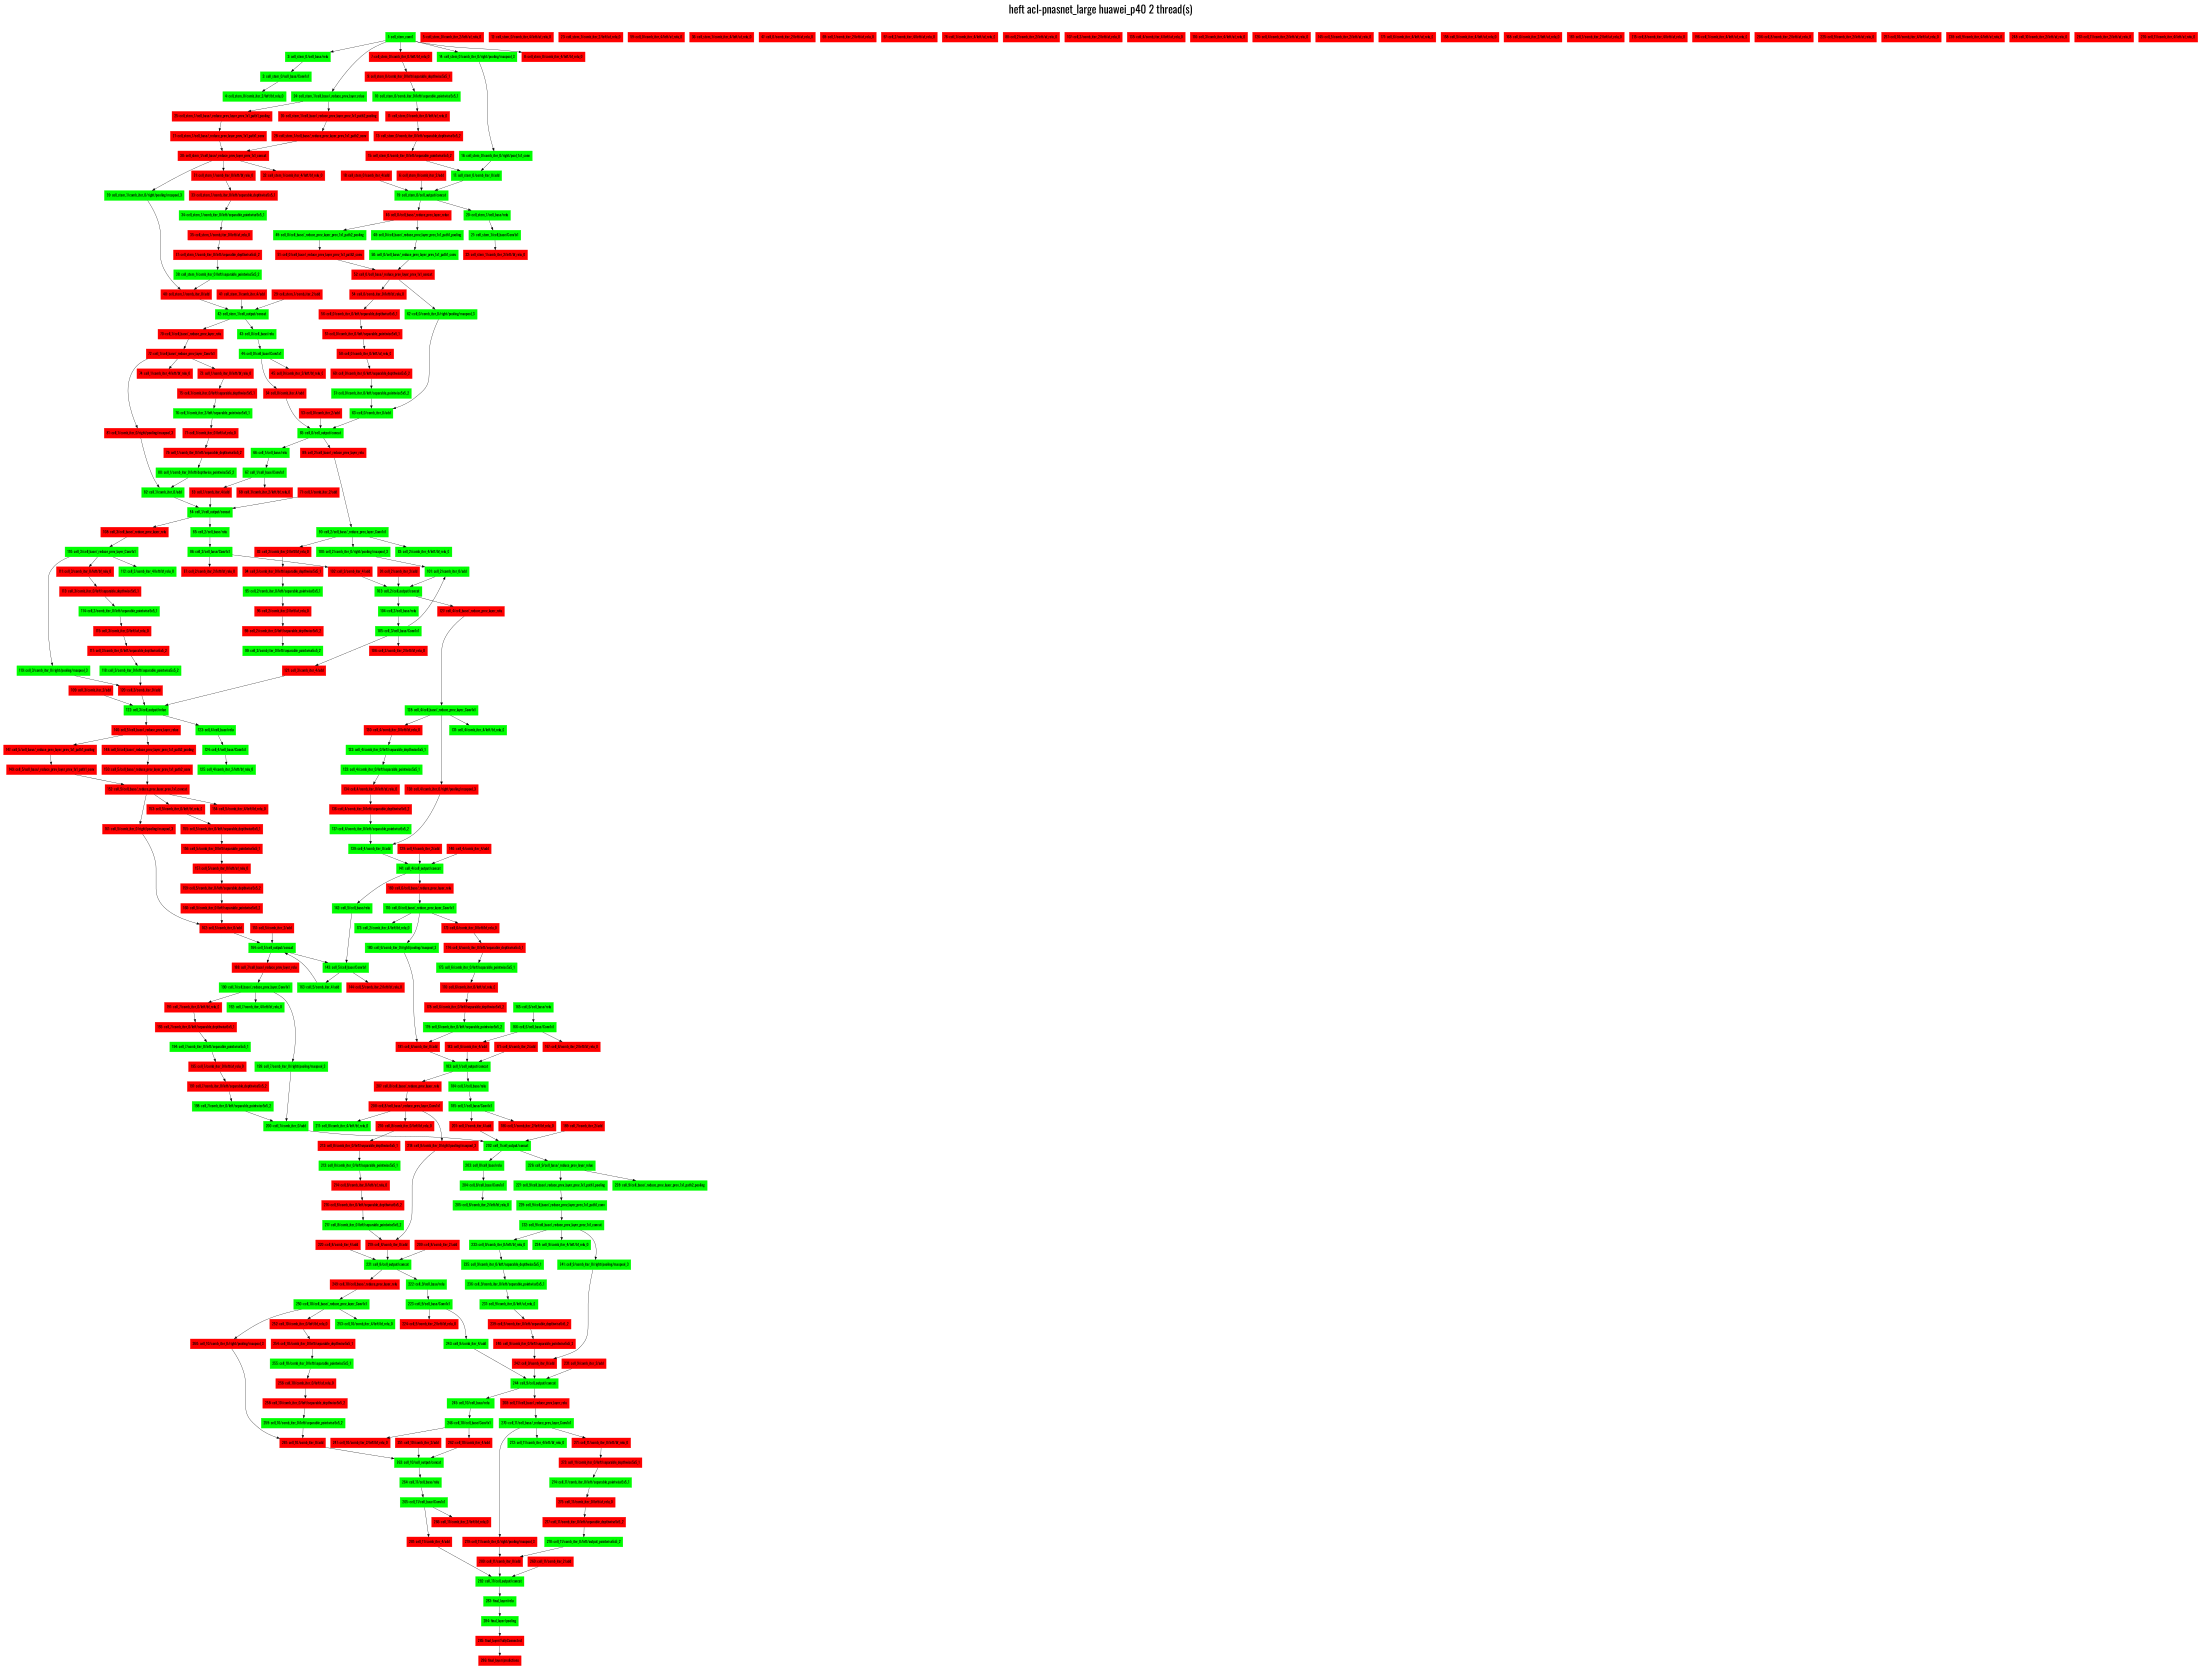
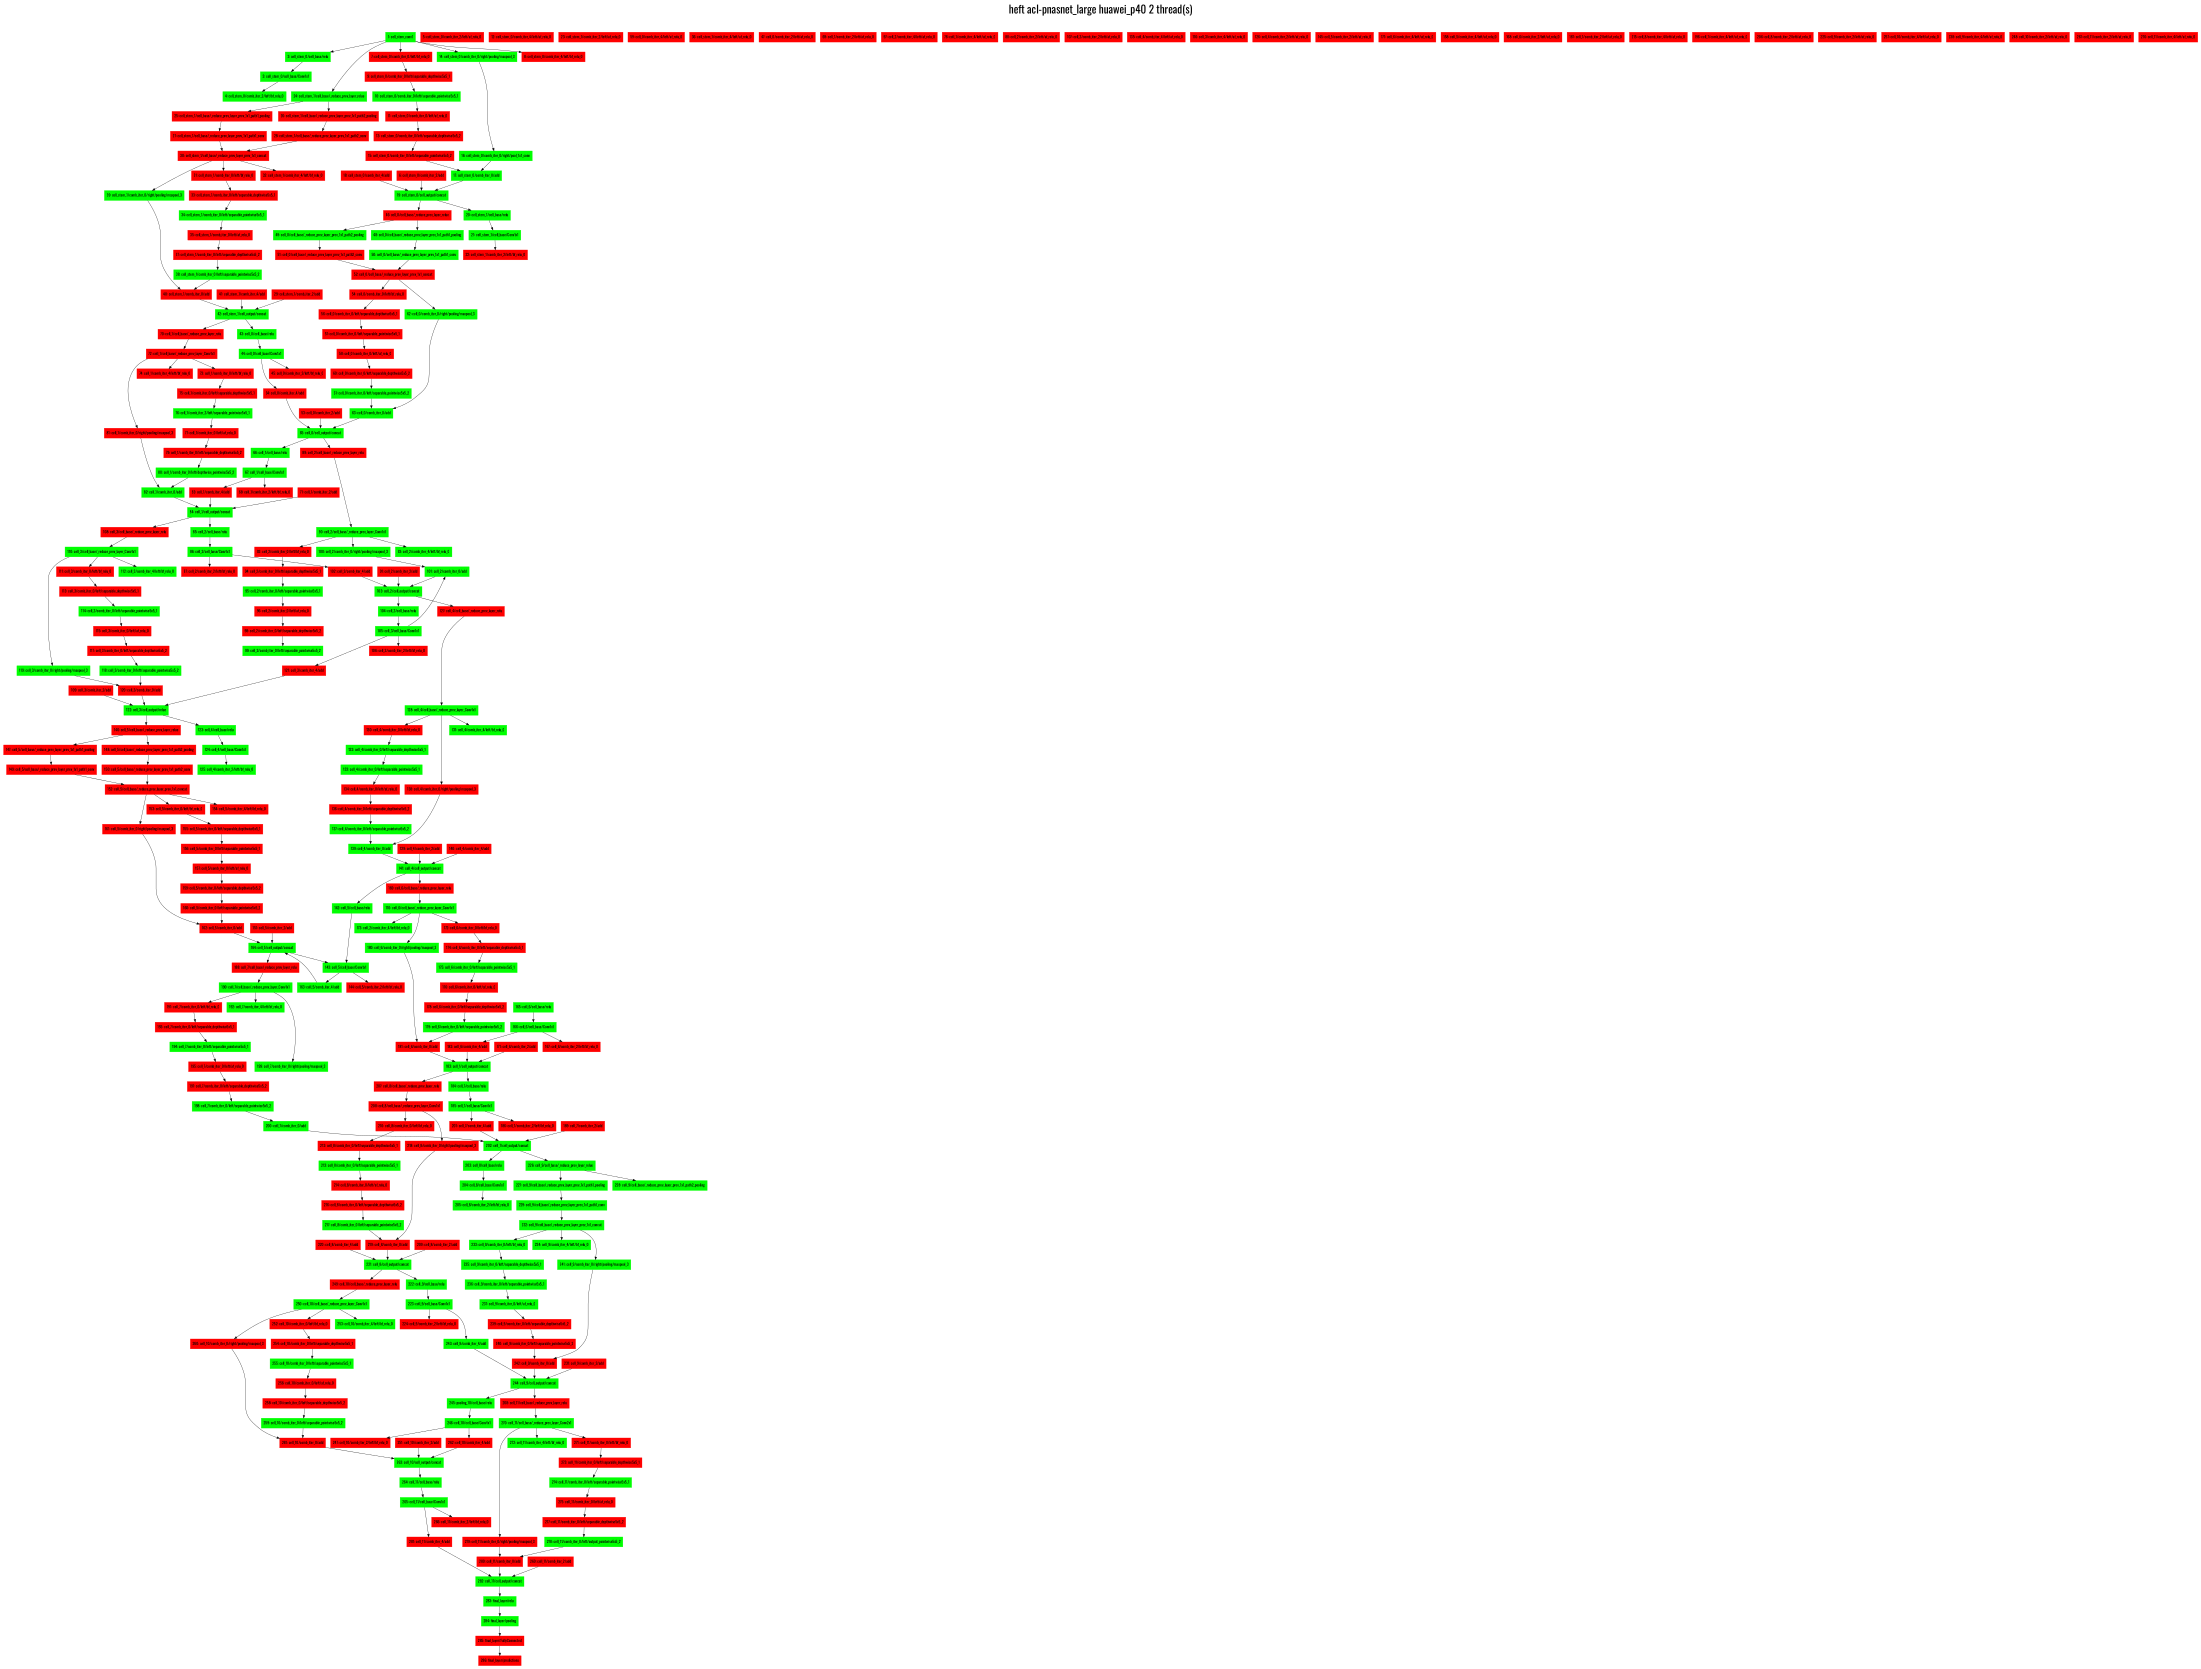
(289, 1095) -> none
(342, 1126) -> none
(471, 1403) -> (471, 1403)
(536, 1423) -> (536, 1423)
